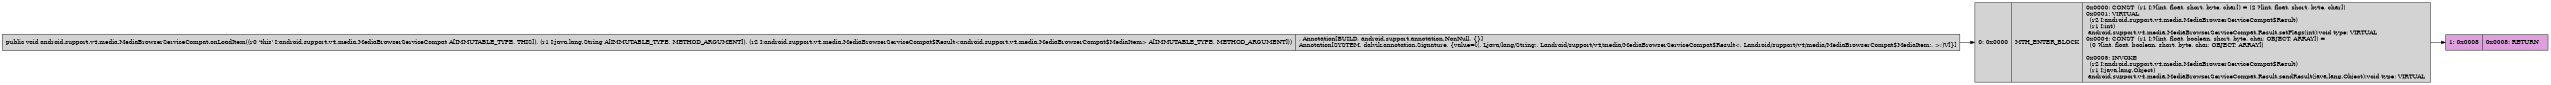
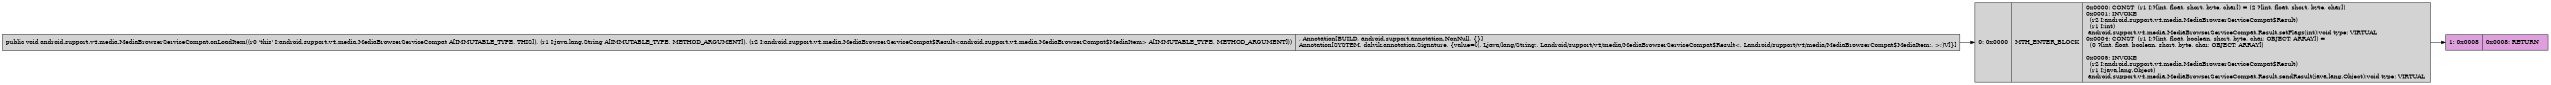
(2115, 14) -> (2113, 14)
